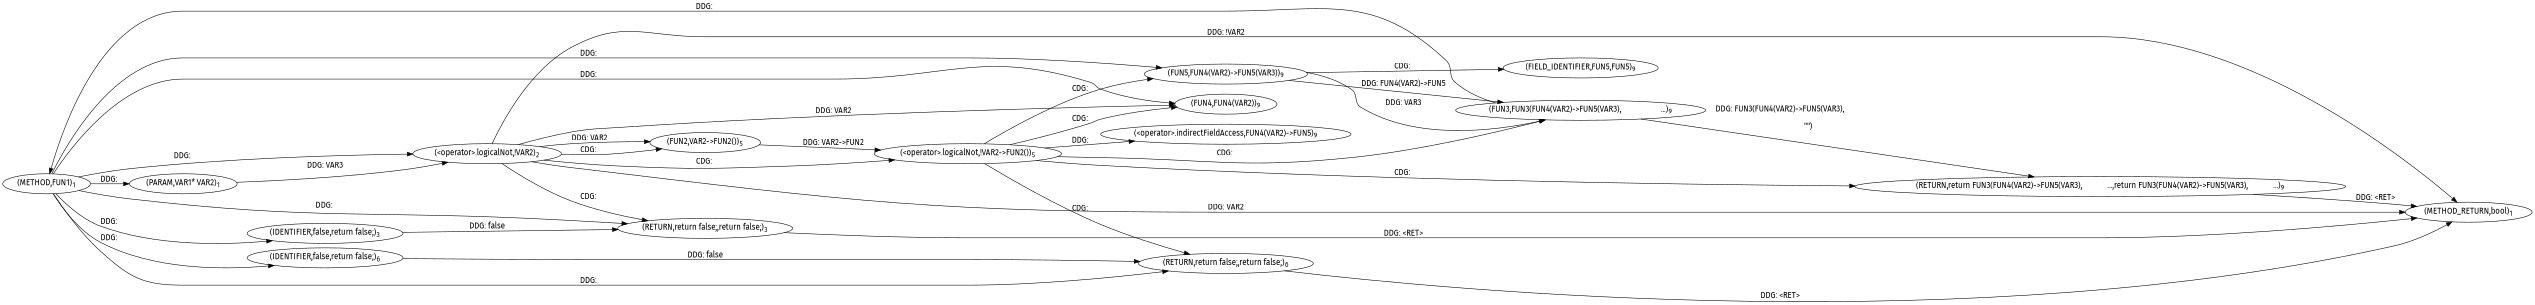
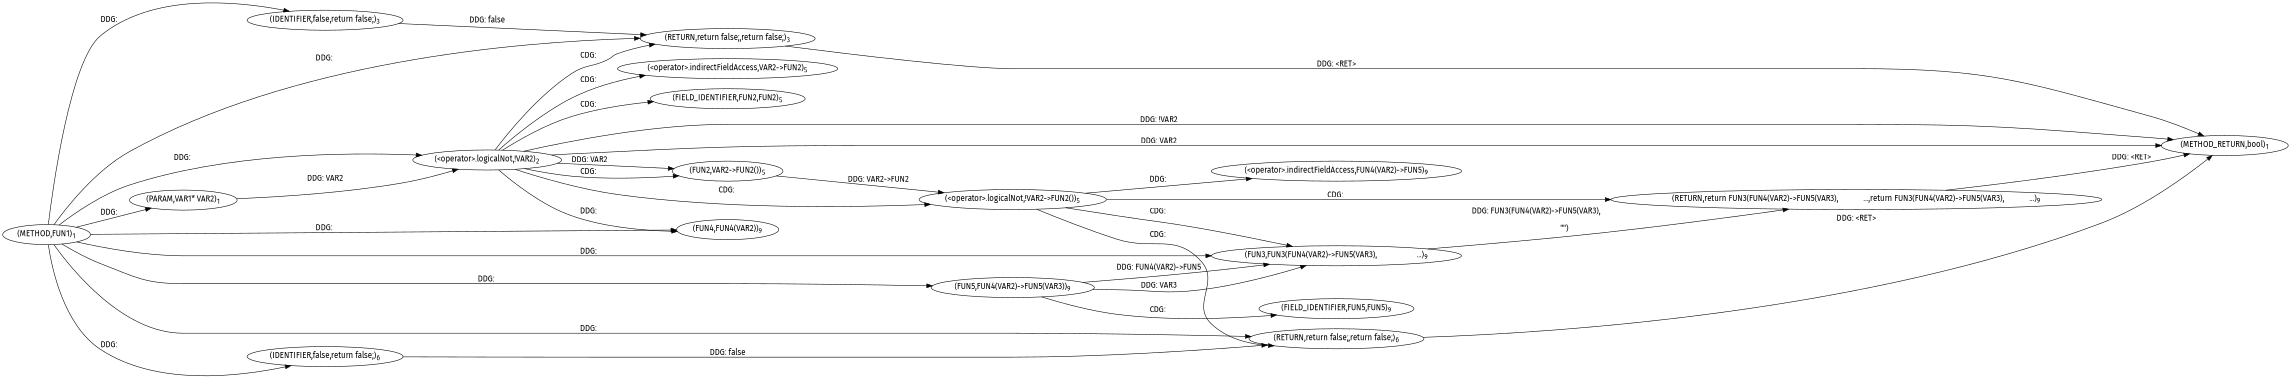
(747, 11) -> (641, 256)
none -> (728, 69)
none -> (728, 99)
(1063, 103) -> none
(833, 111) -> (589, 212)
(1090, 123) -> none
(325, 166) -> (325, 179)
